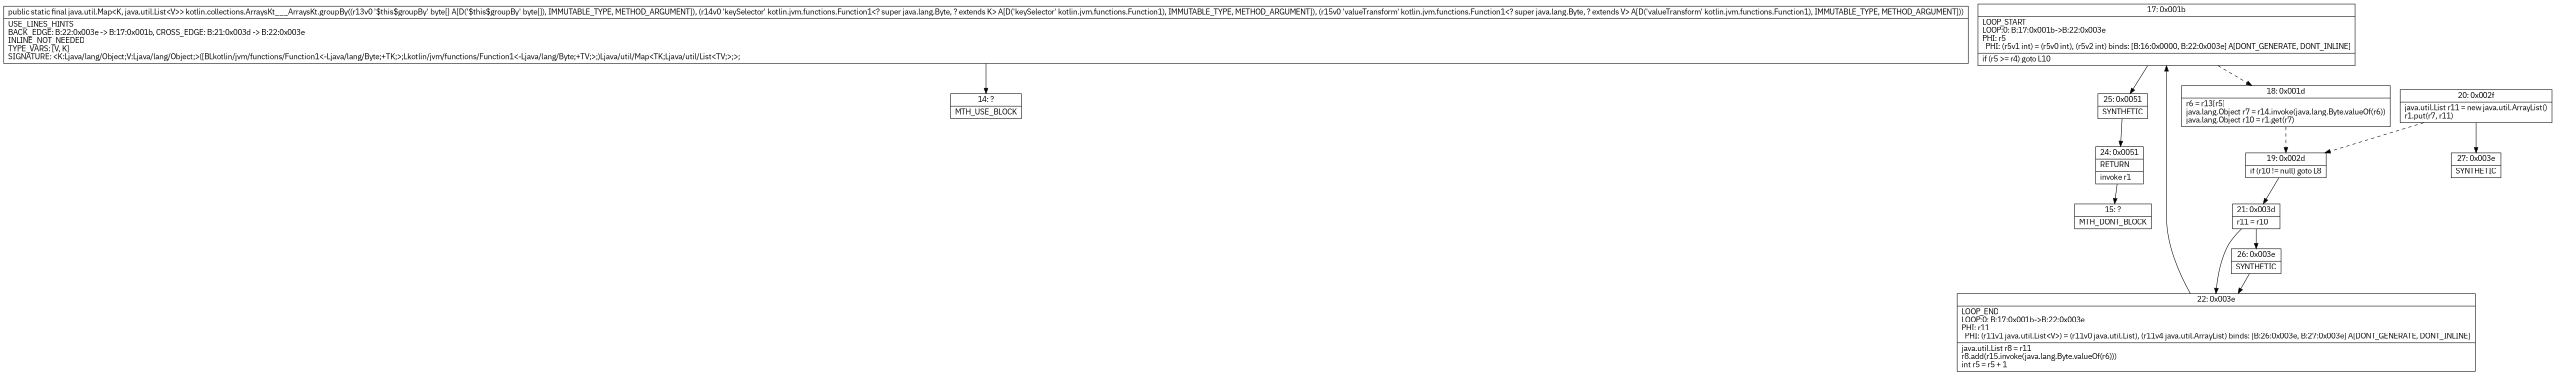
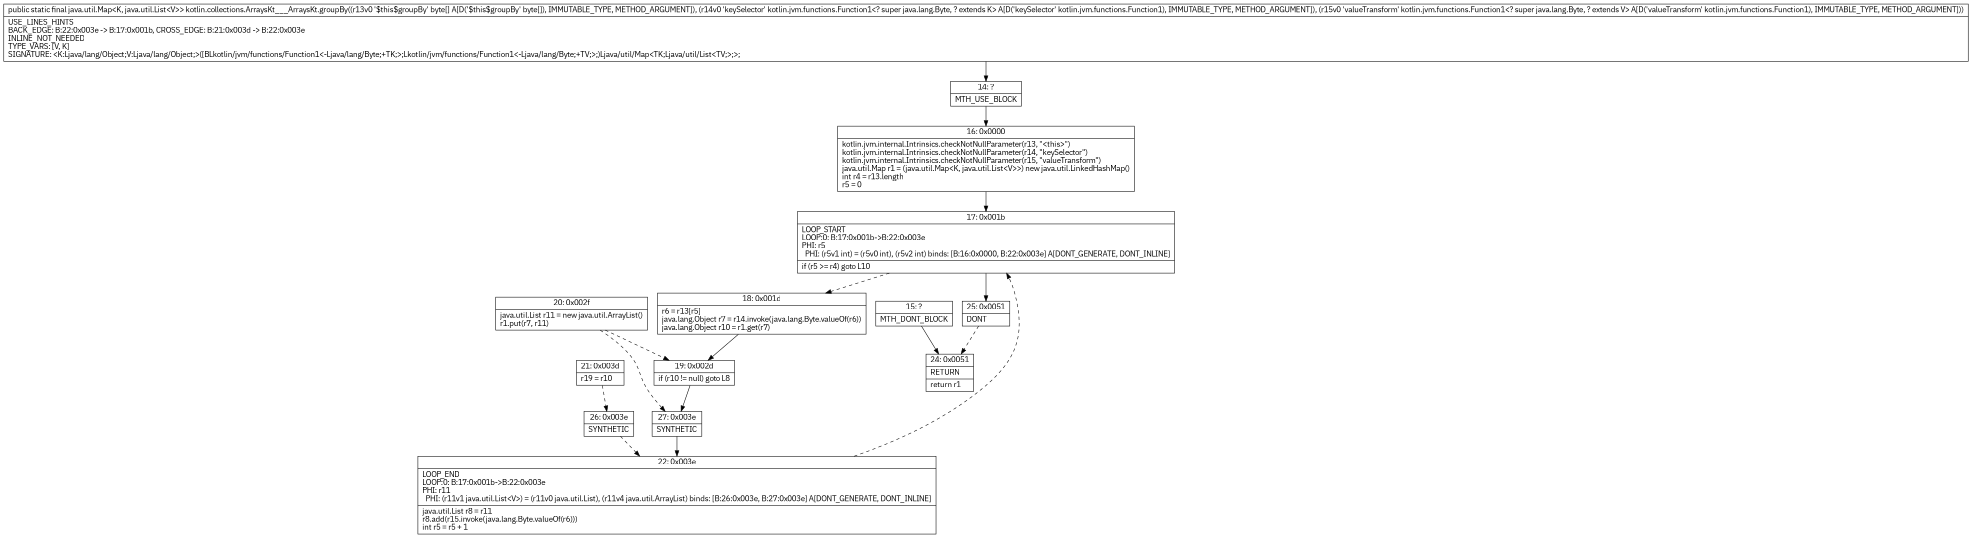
(2123, 112) -> (977, 320)
(2121, 130) -> (971, 338)
(2476, 135) -> (636, 364)
(2286, 137) -> (725, 345)
none -> (986, 159)
(2116, 177) -> (946, 385)
(2167, 185) -> (974, 395)
(2272, 188) -> (687, 396)
(2116, 191) -> (929, 338)
(2252, 222) -> (596, 379)
(2256, 236) -> (604, 396)
(2223, 256) -> (677, 443)
(2245, 281) -> (628, 444)
